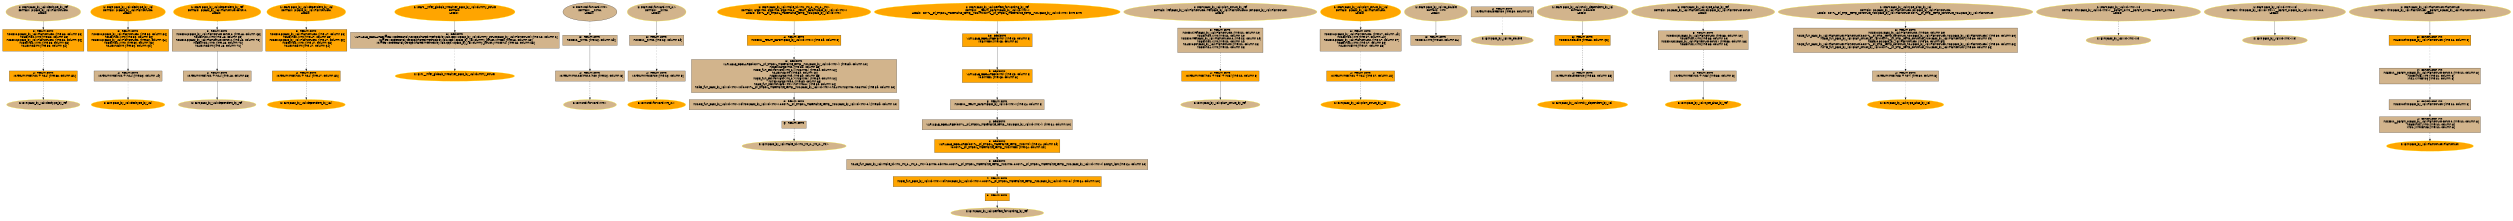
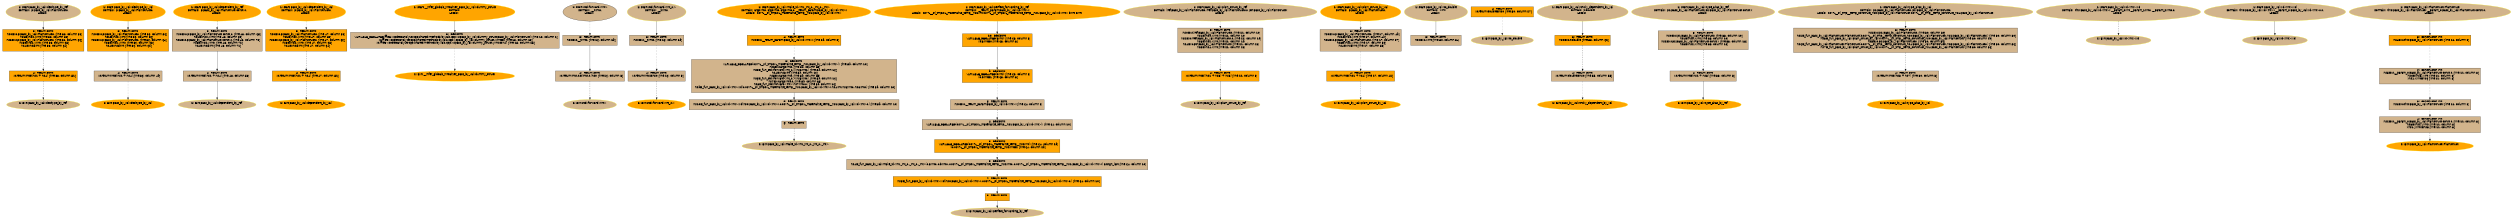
(1502, 12) -> (1502, 12)
